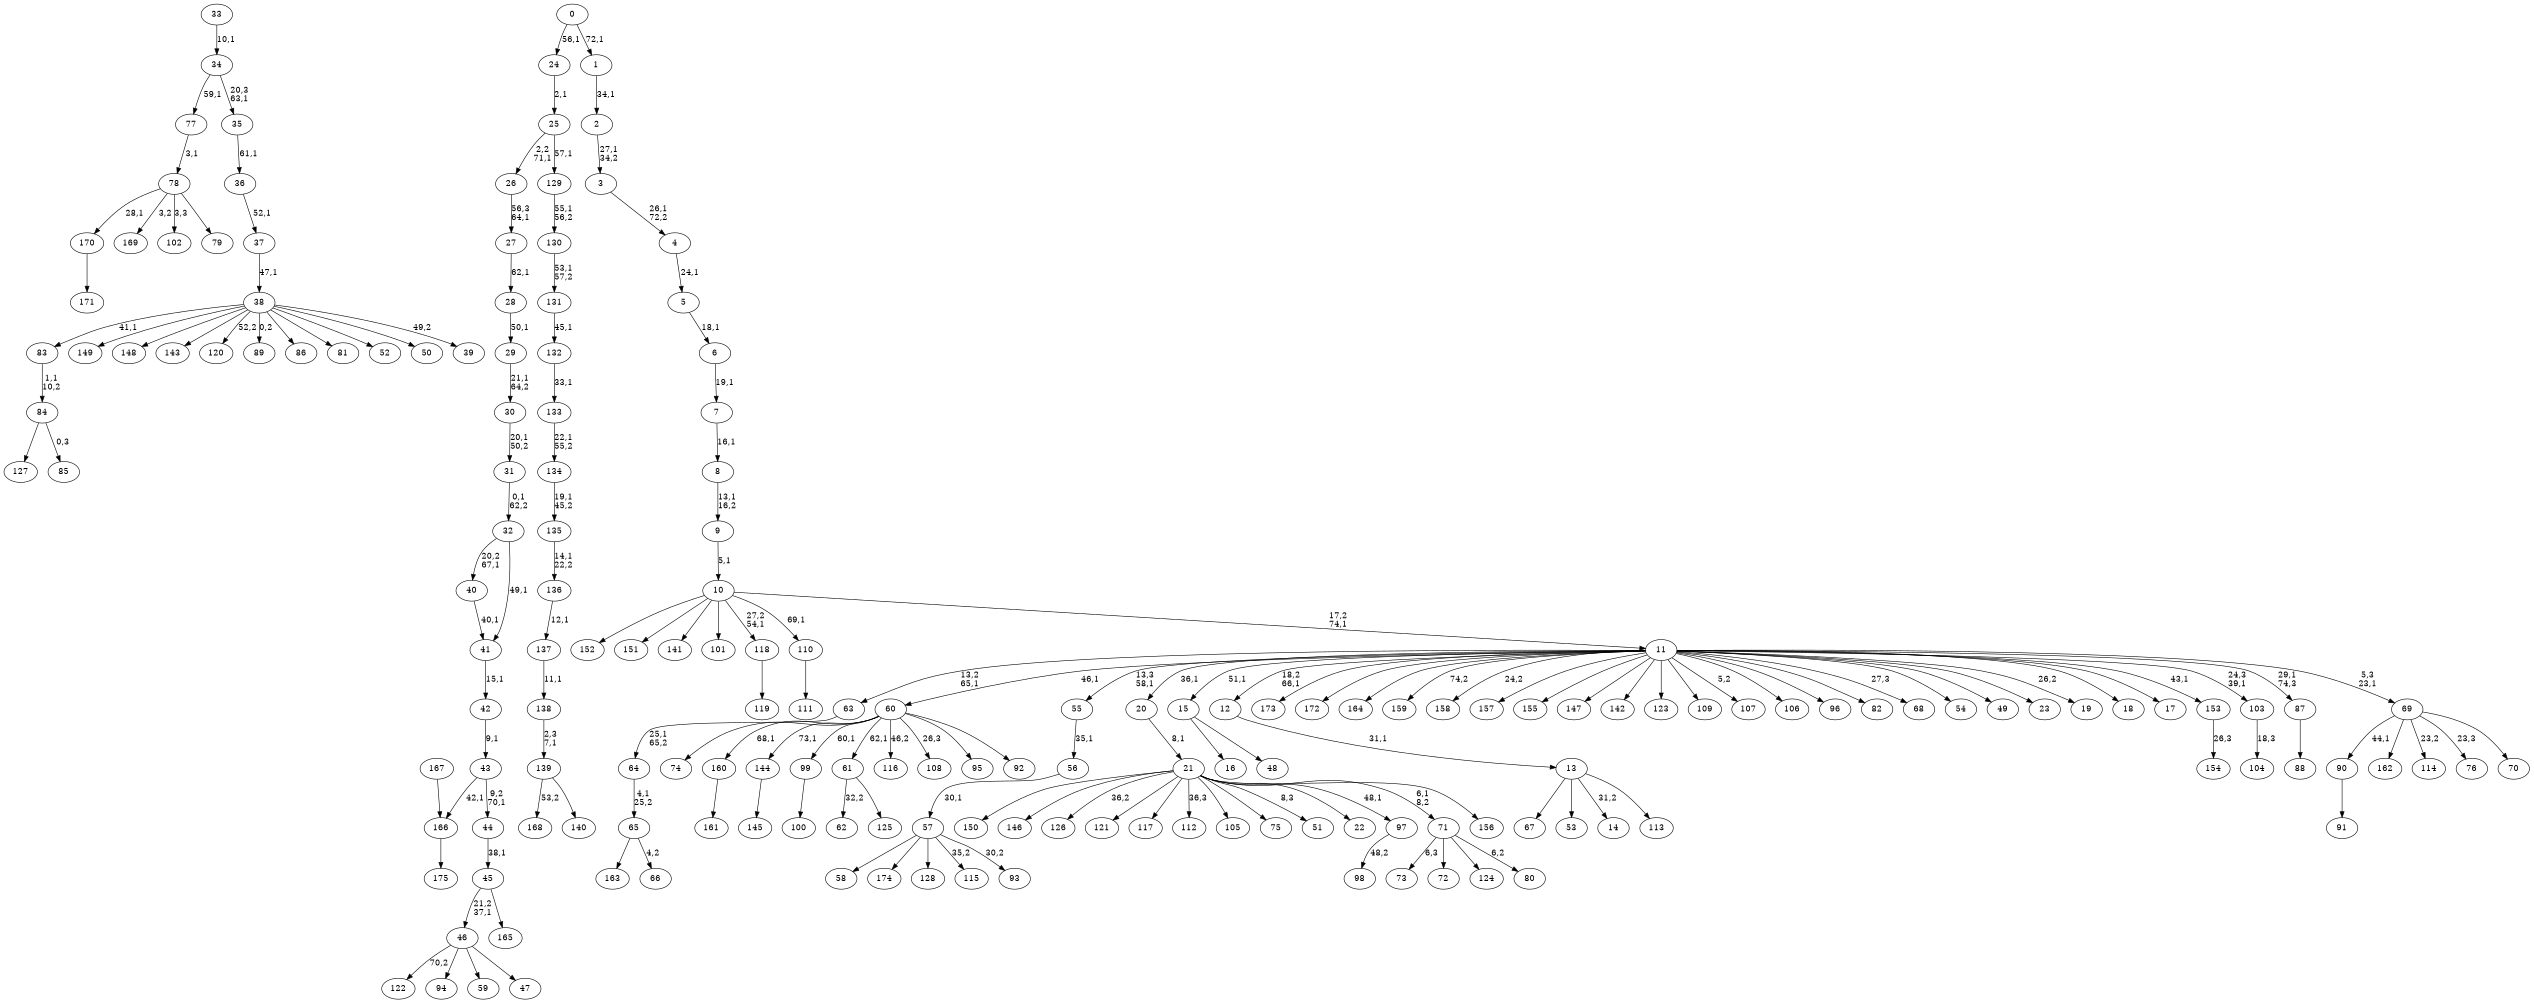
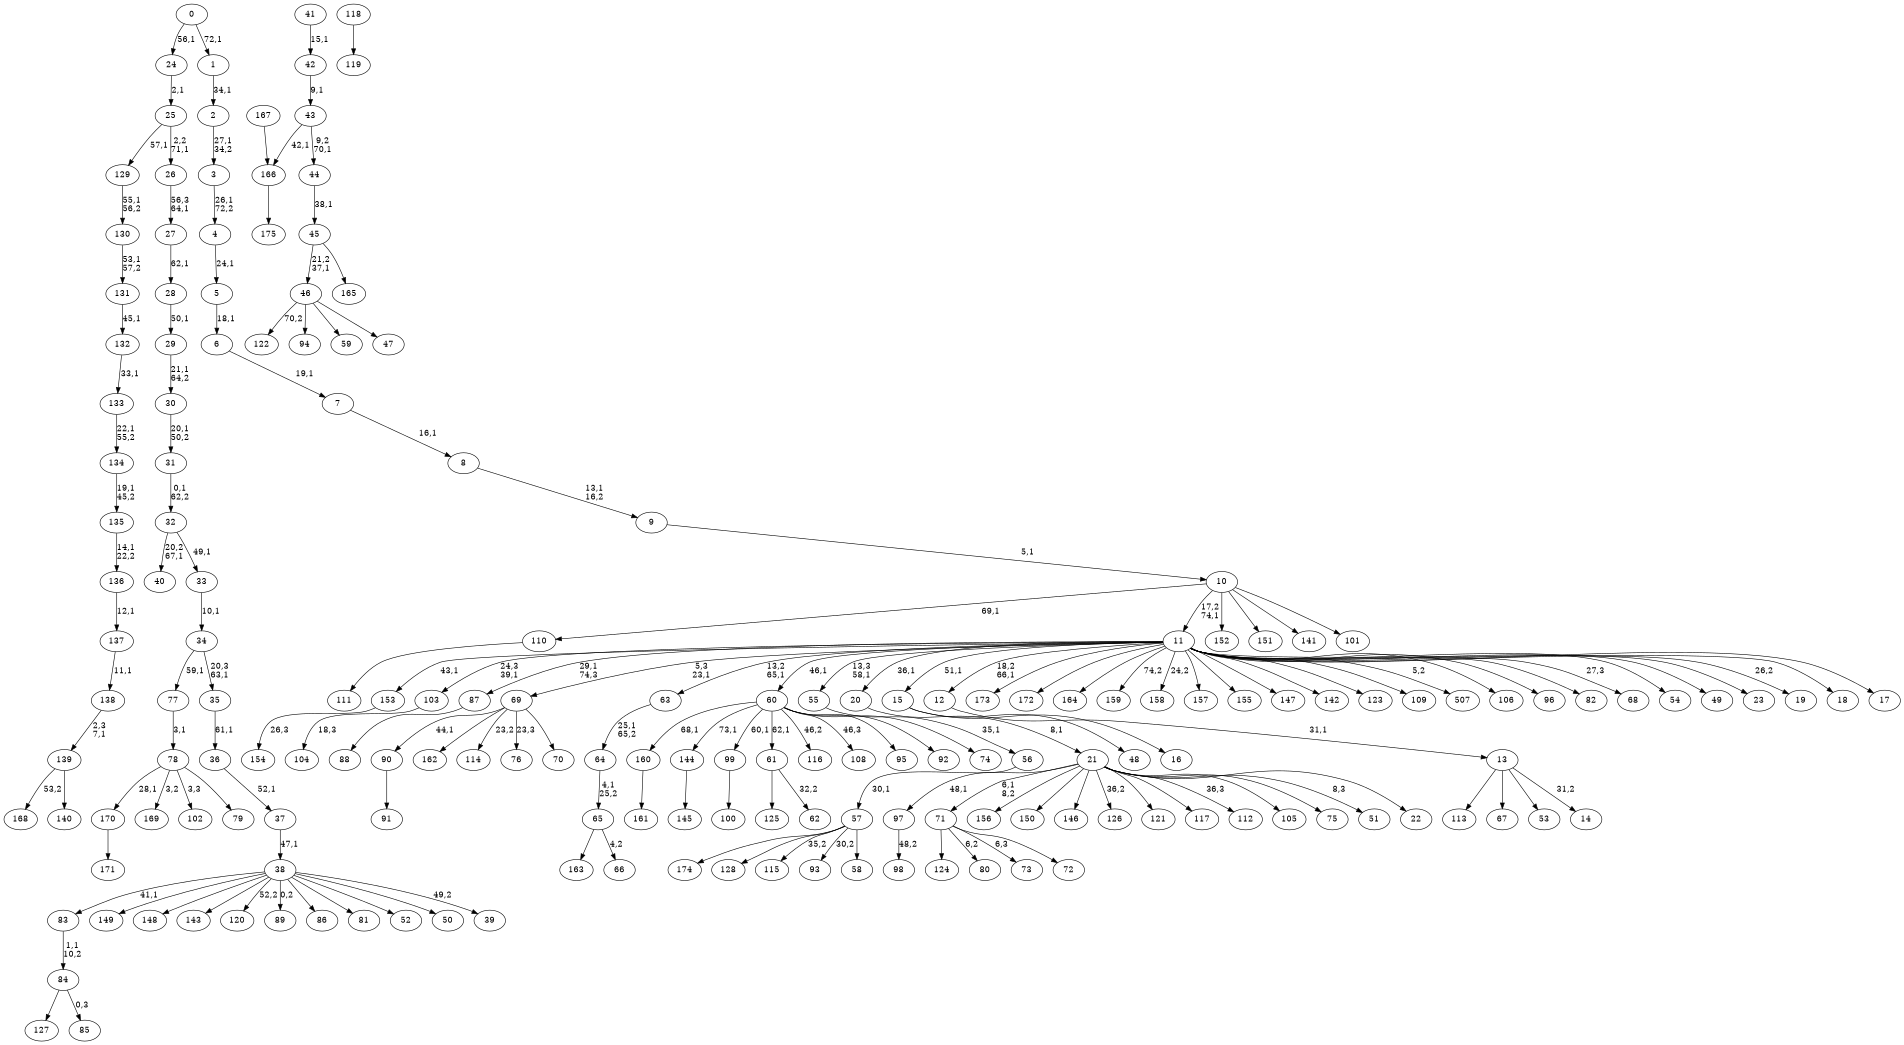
(509, 590) -> (187, 549)
(478, 617) -> none
(739, 618) -> none
(1749, 709) -> (1463, 701)
(932, 739) -> (852, 730)
